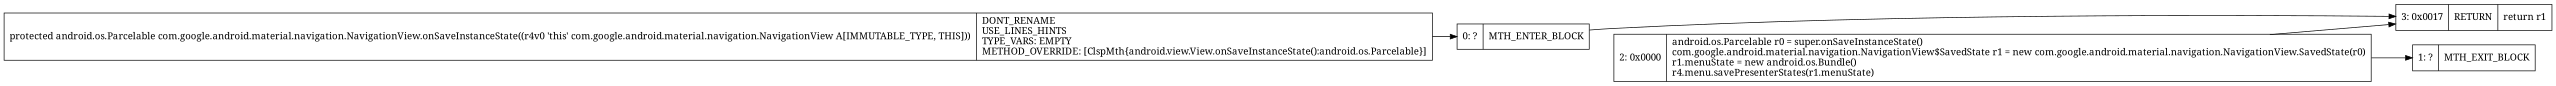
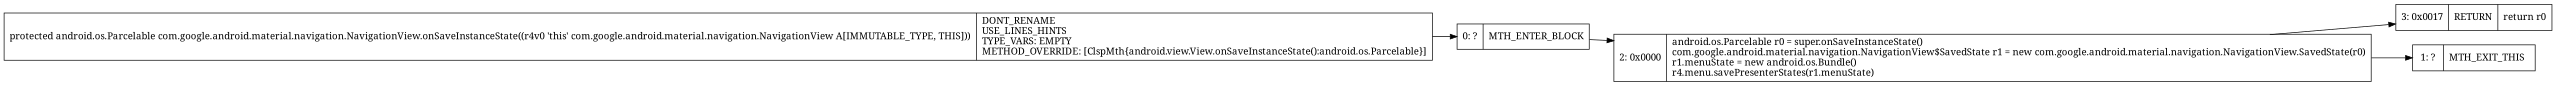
(1989, 17) -> (1598, 40)
(2525, 17) -> (2525, 17)
(2487, 58) -> (2487, 58)
